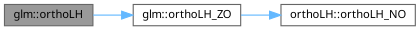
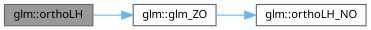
(187, 15) -> (175, 15)
(348, 15) -> (311, 15)
